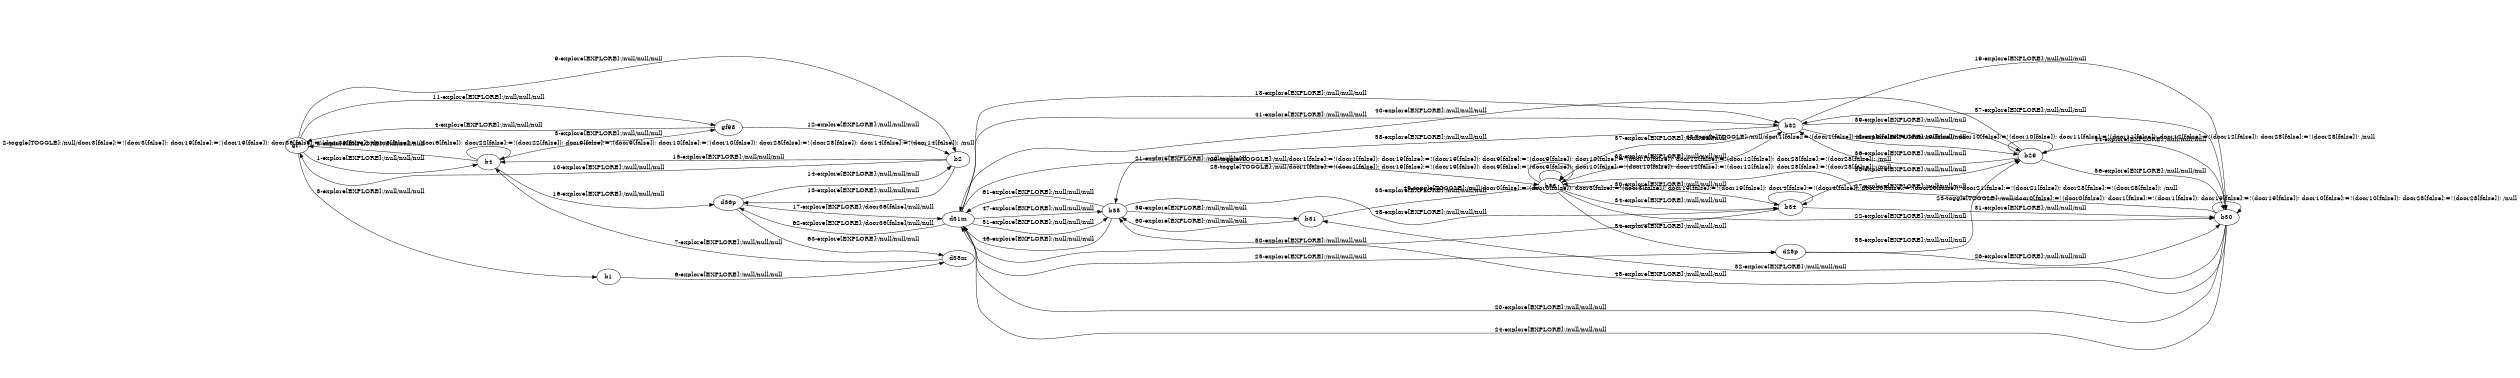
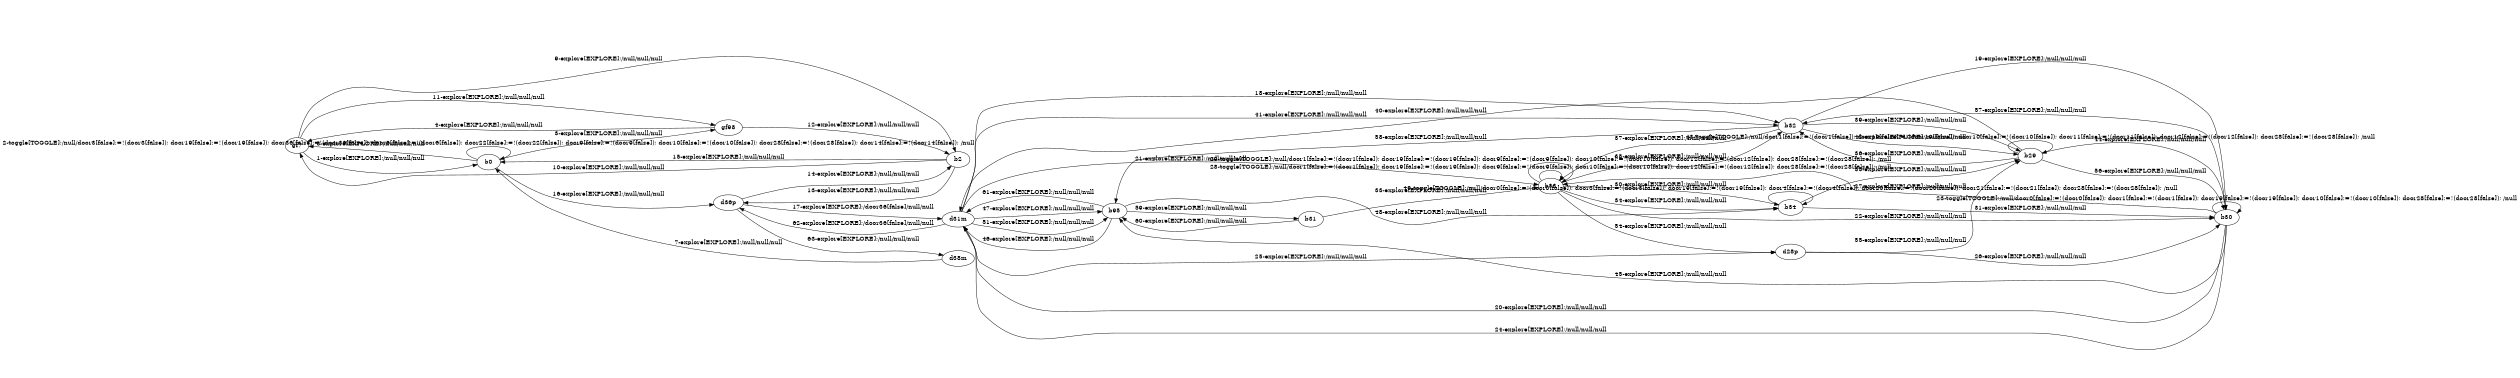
(489, 162) -> (489, 162)
(1115, 211) -> (1115, 211)
(1386, 243) -> none
(1790, 272) -> none
(609, 277) -> none
